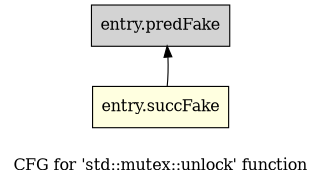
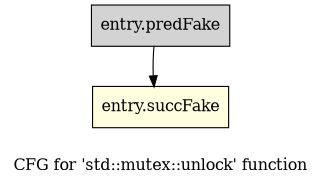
(168, 72) -> (153, 61)
